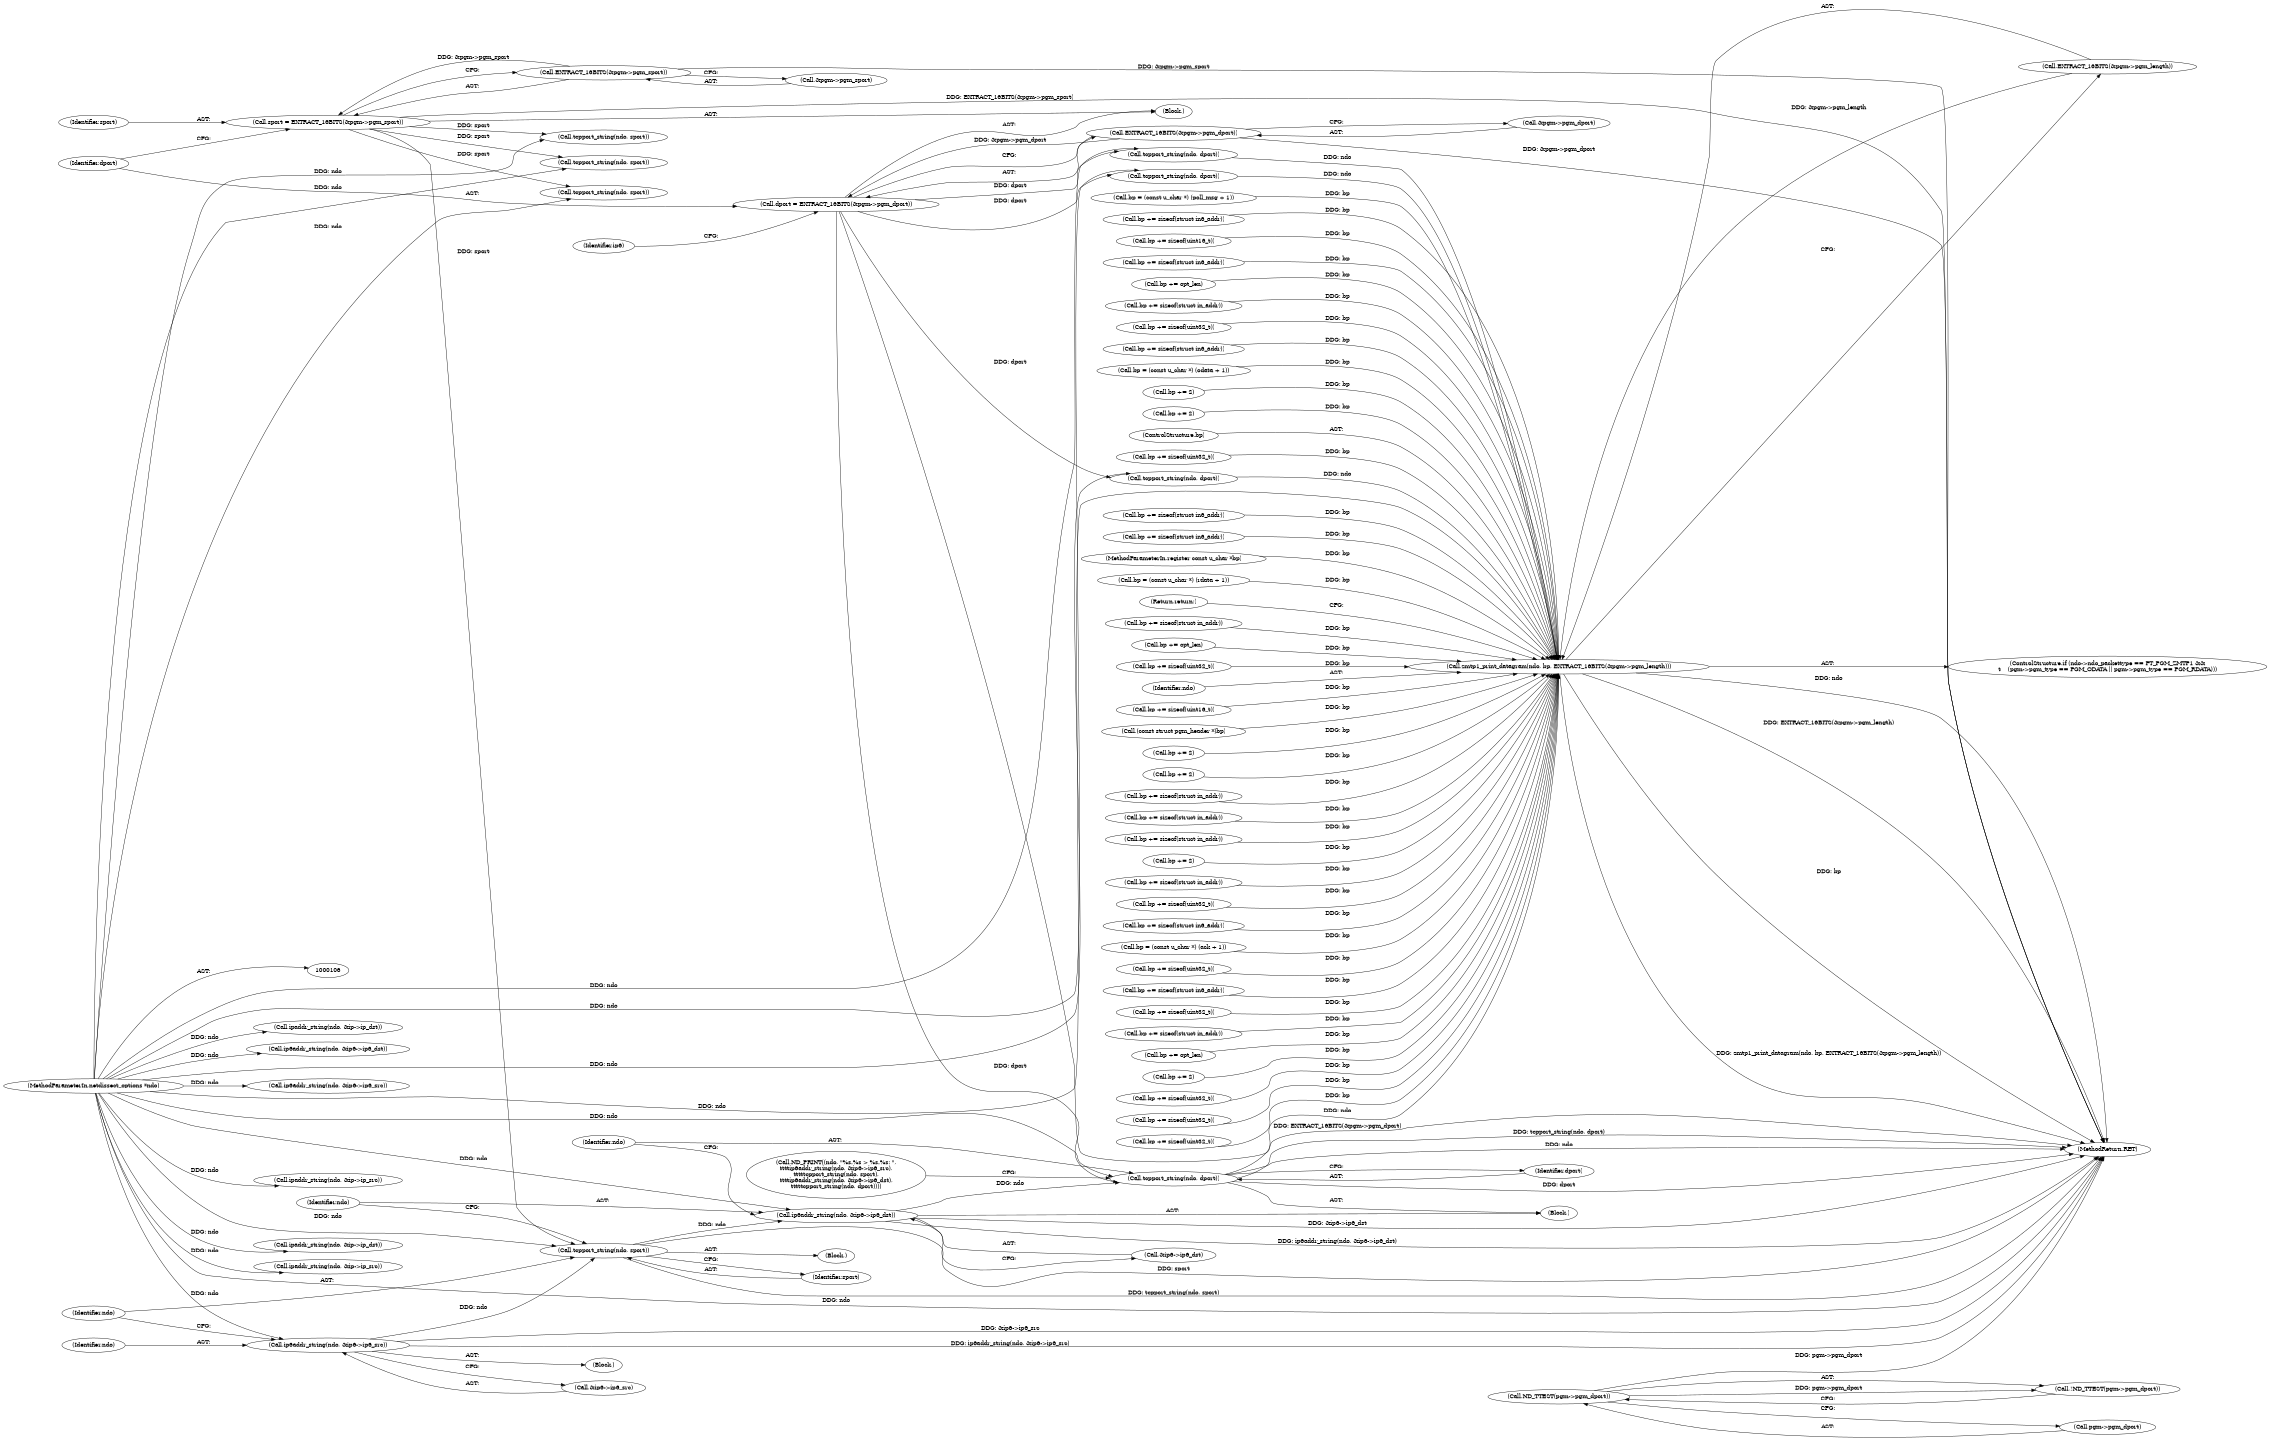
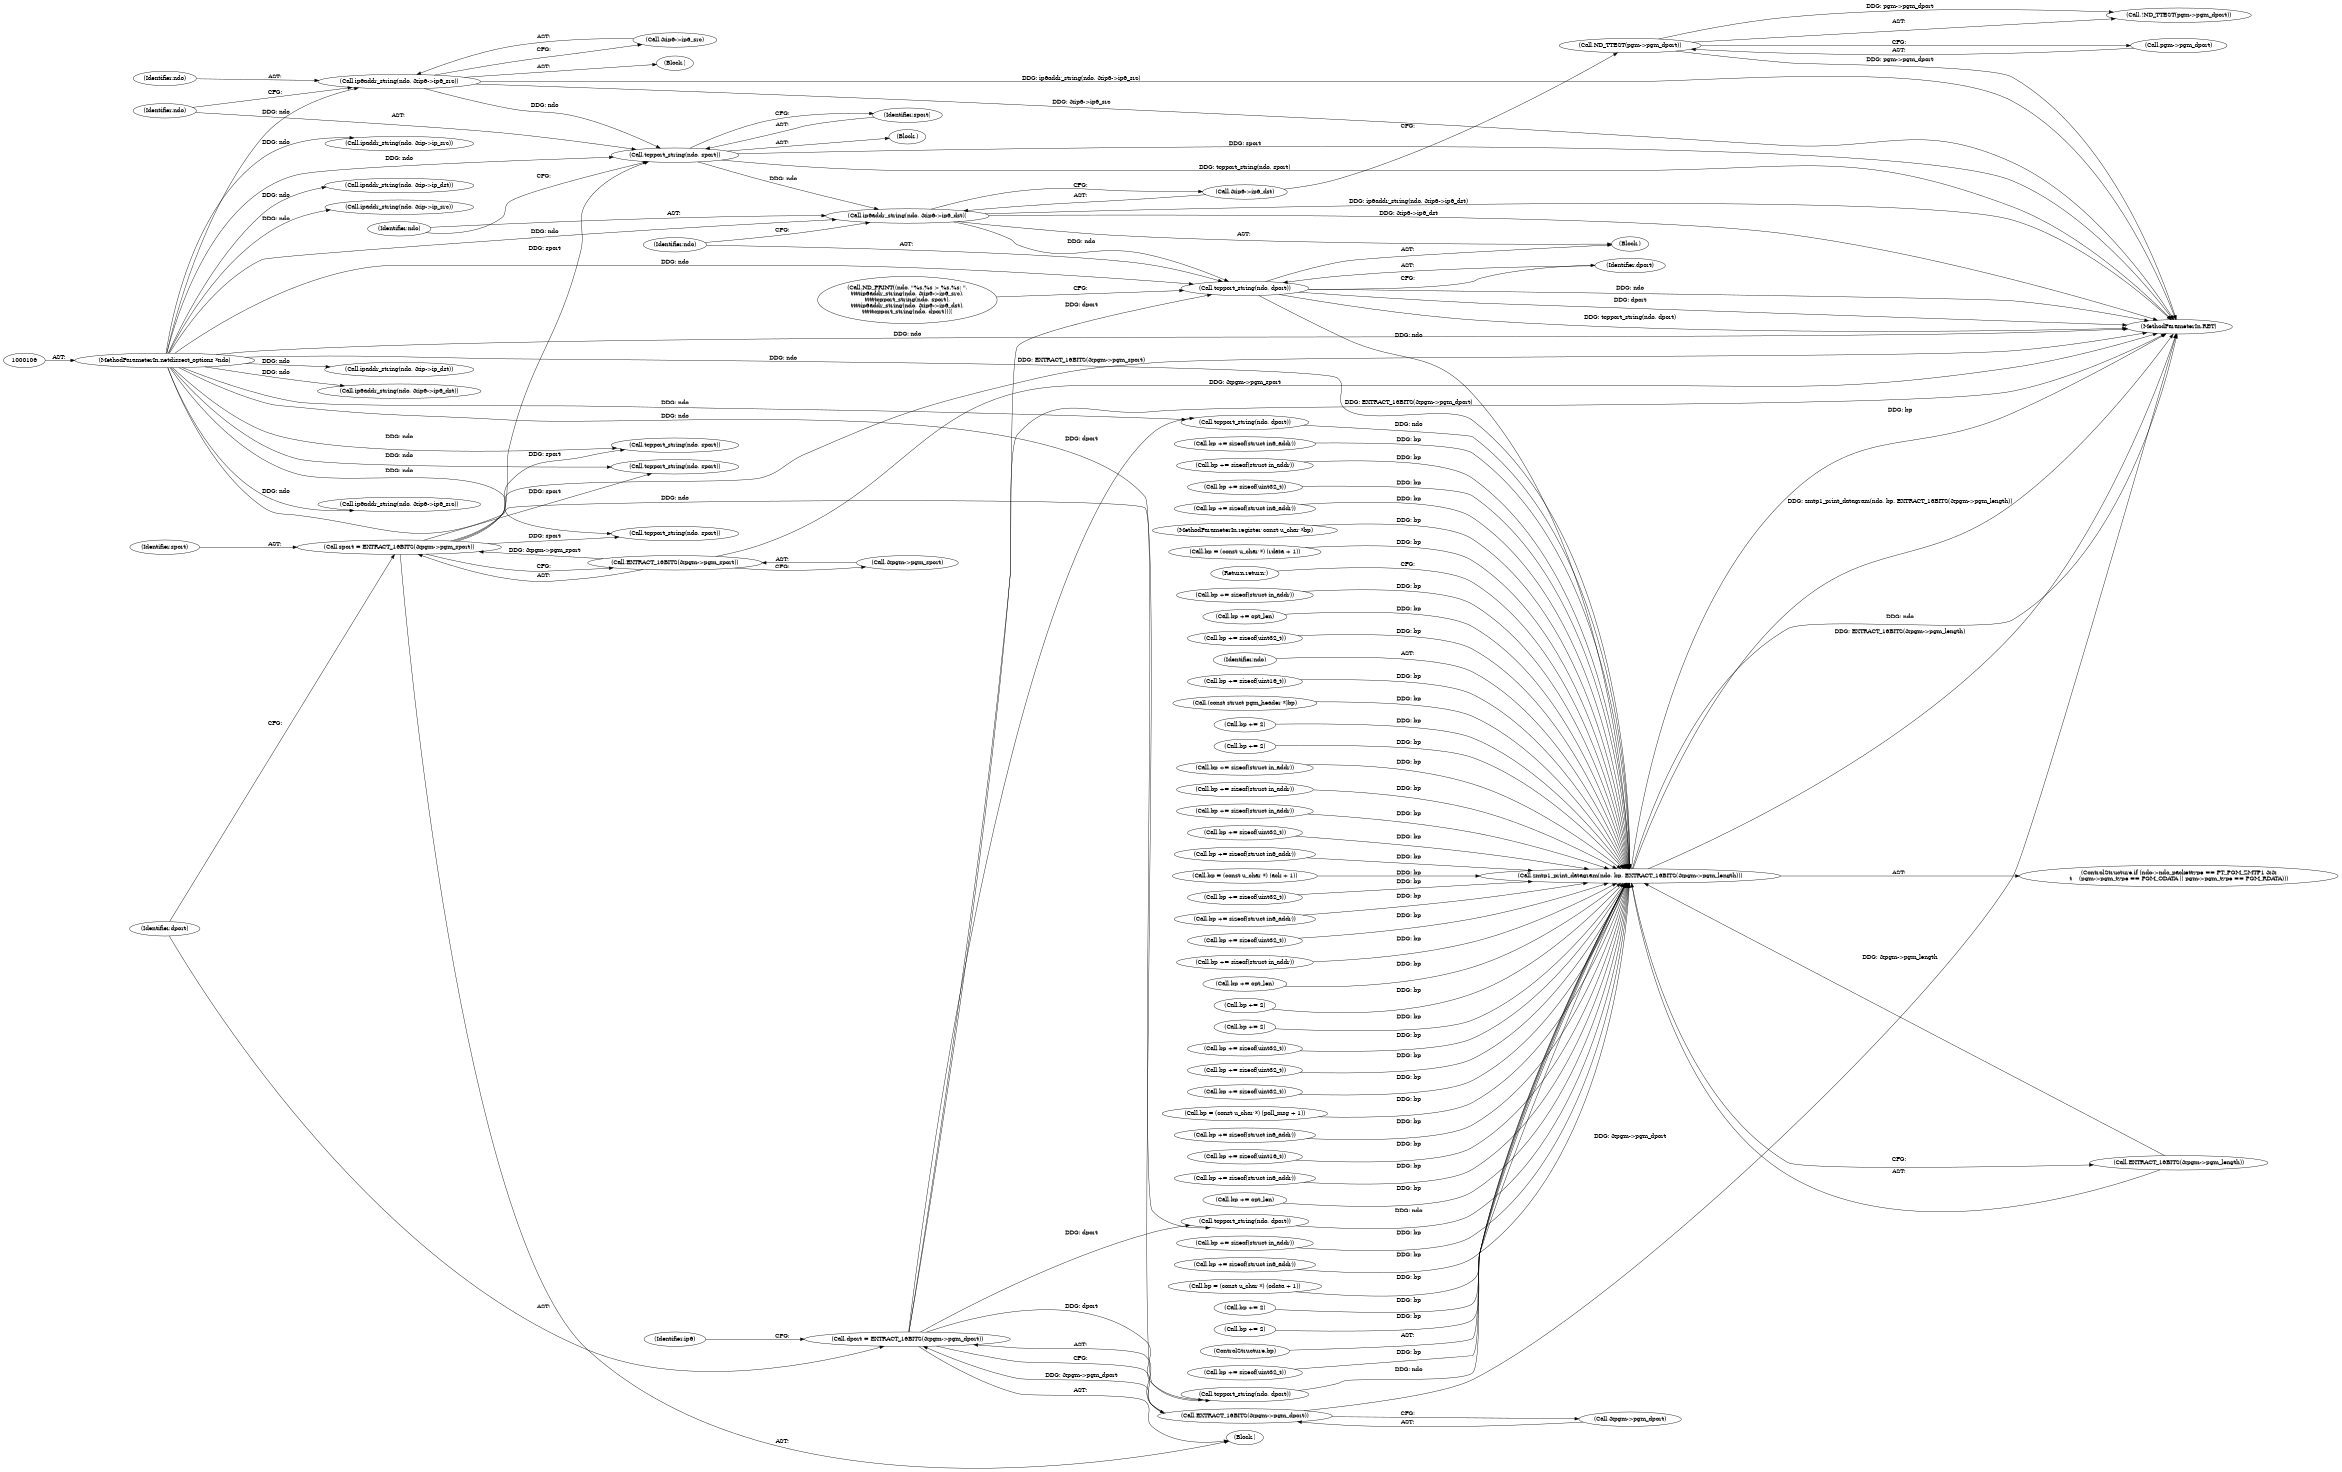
(183, 988) -> (58, 360)
(2108, 1150) -> (2179, 327)
(1842, 1404) -> (1454, 136)
